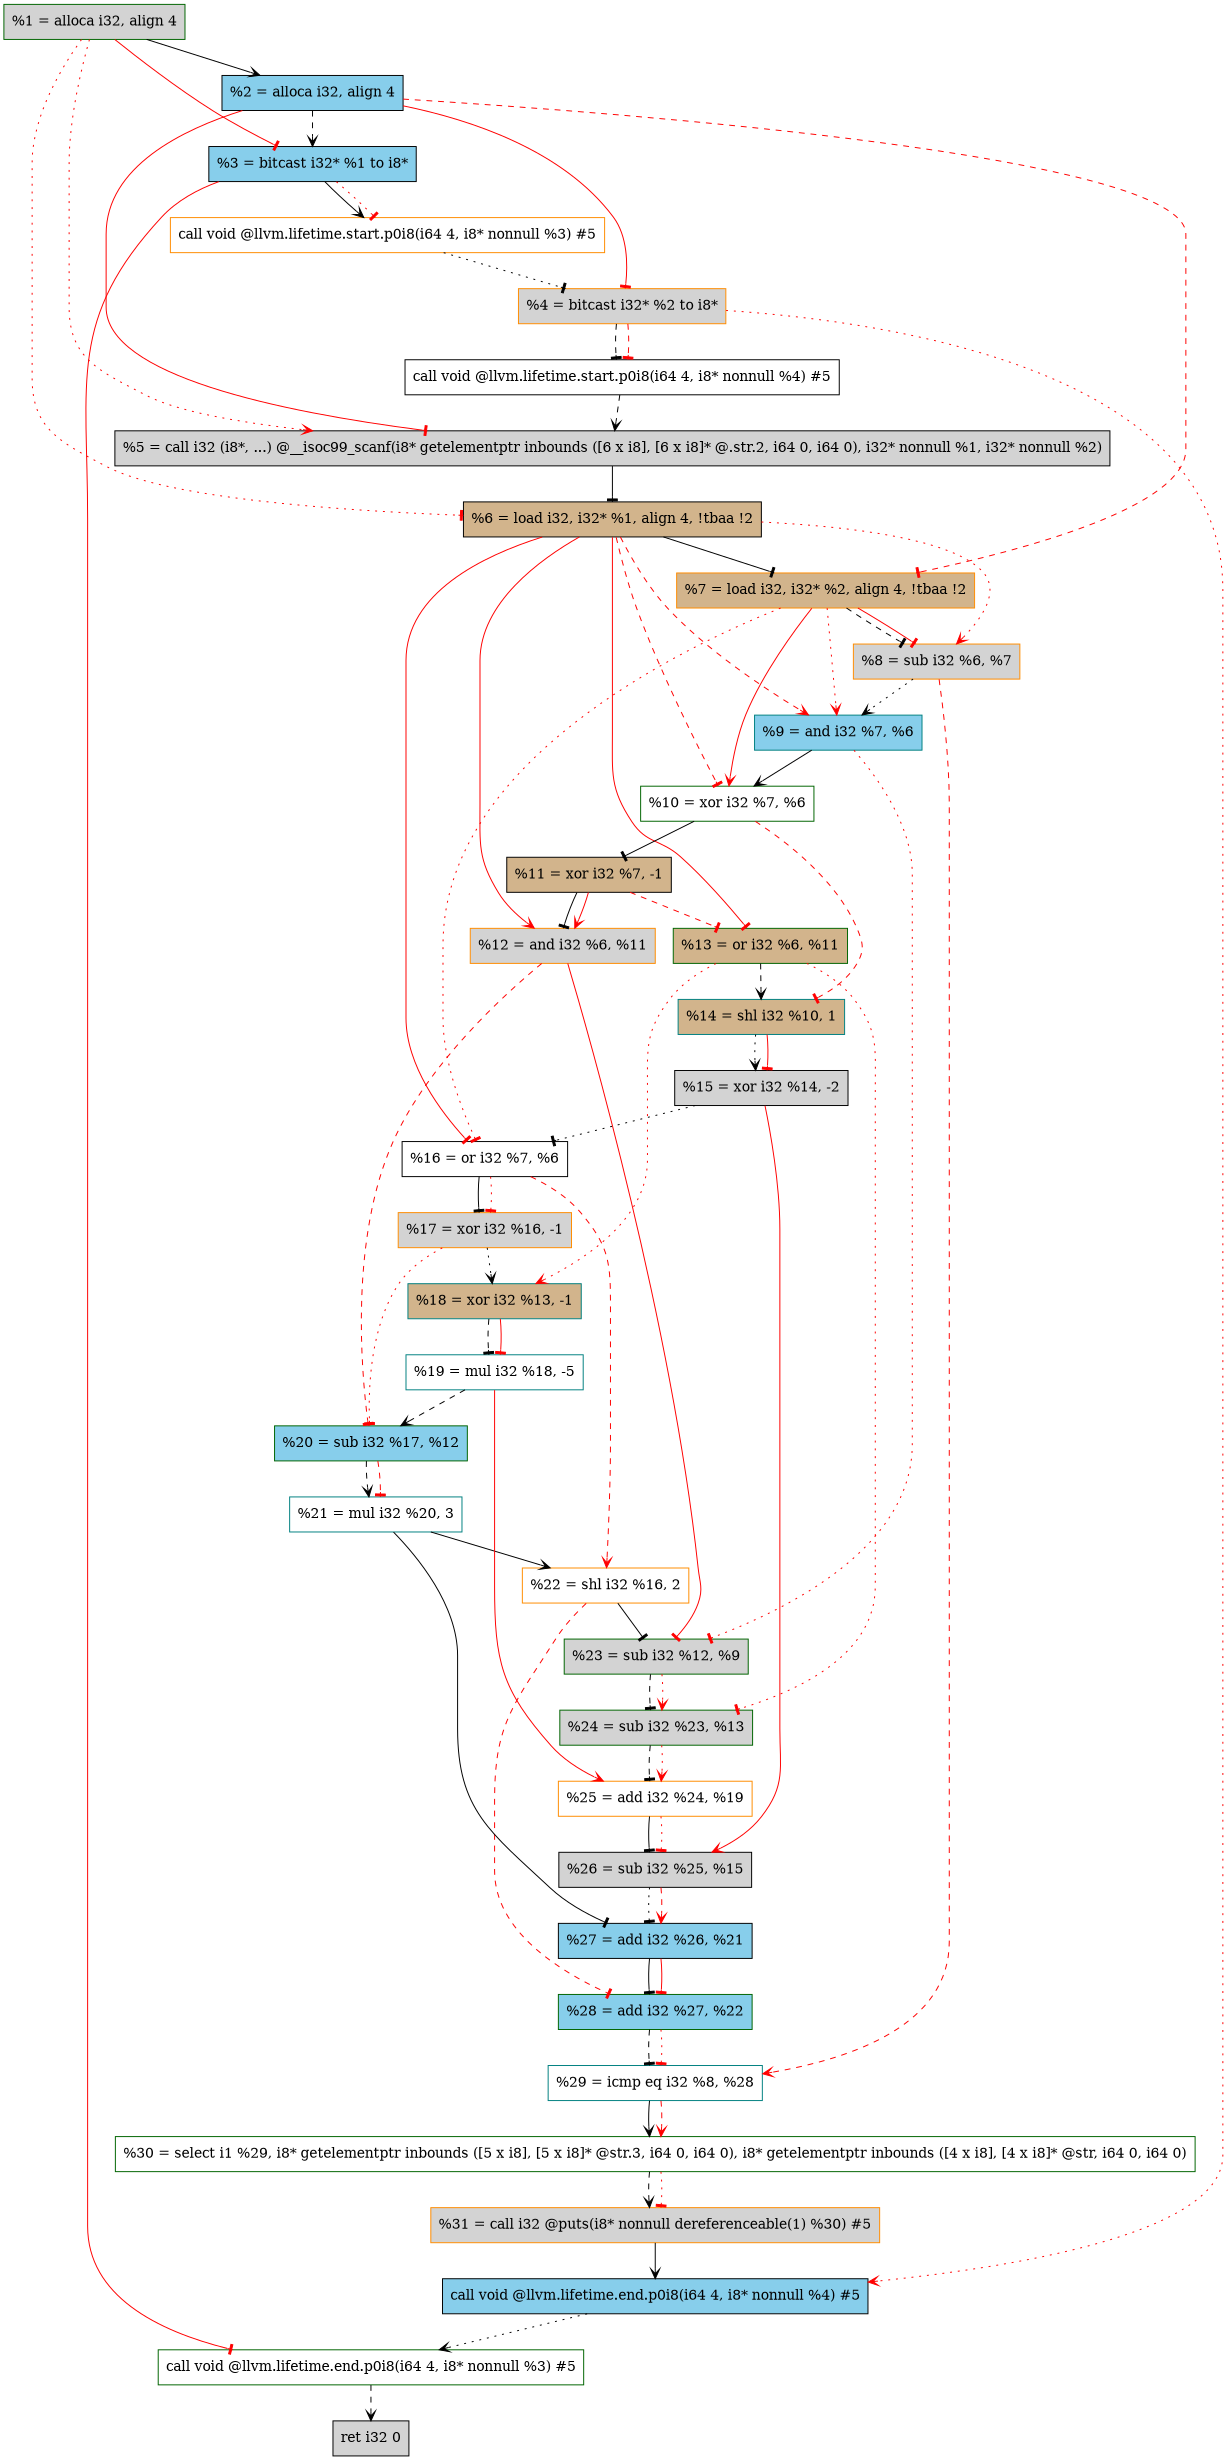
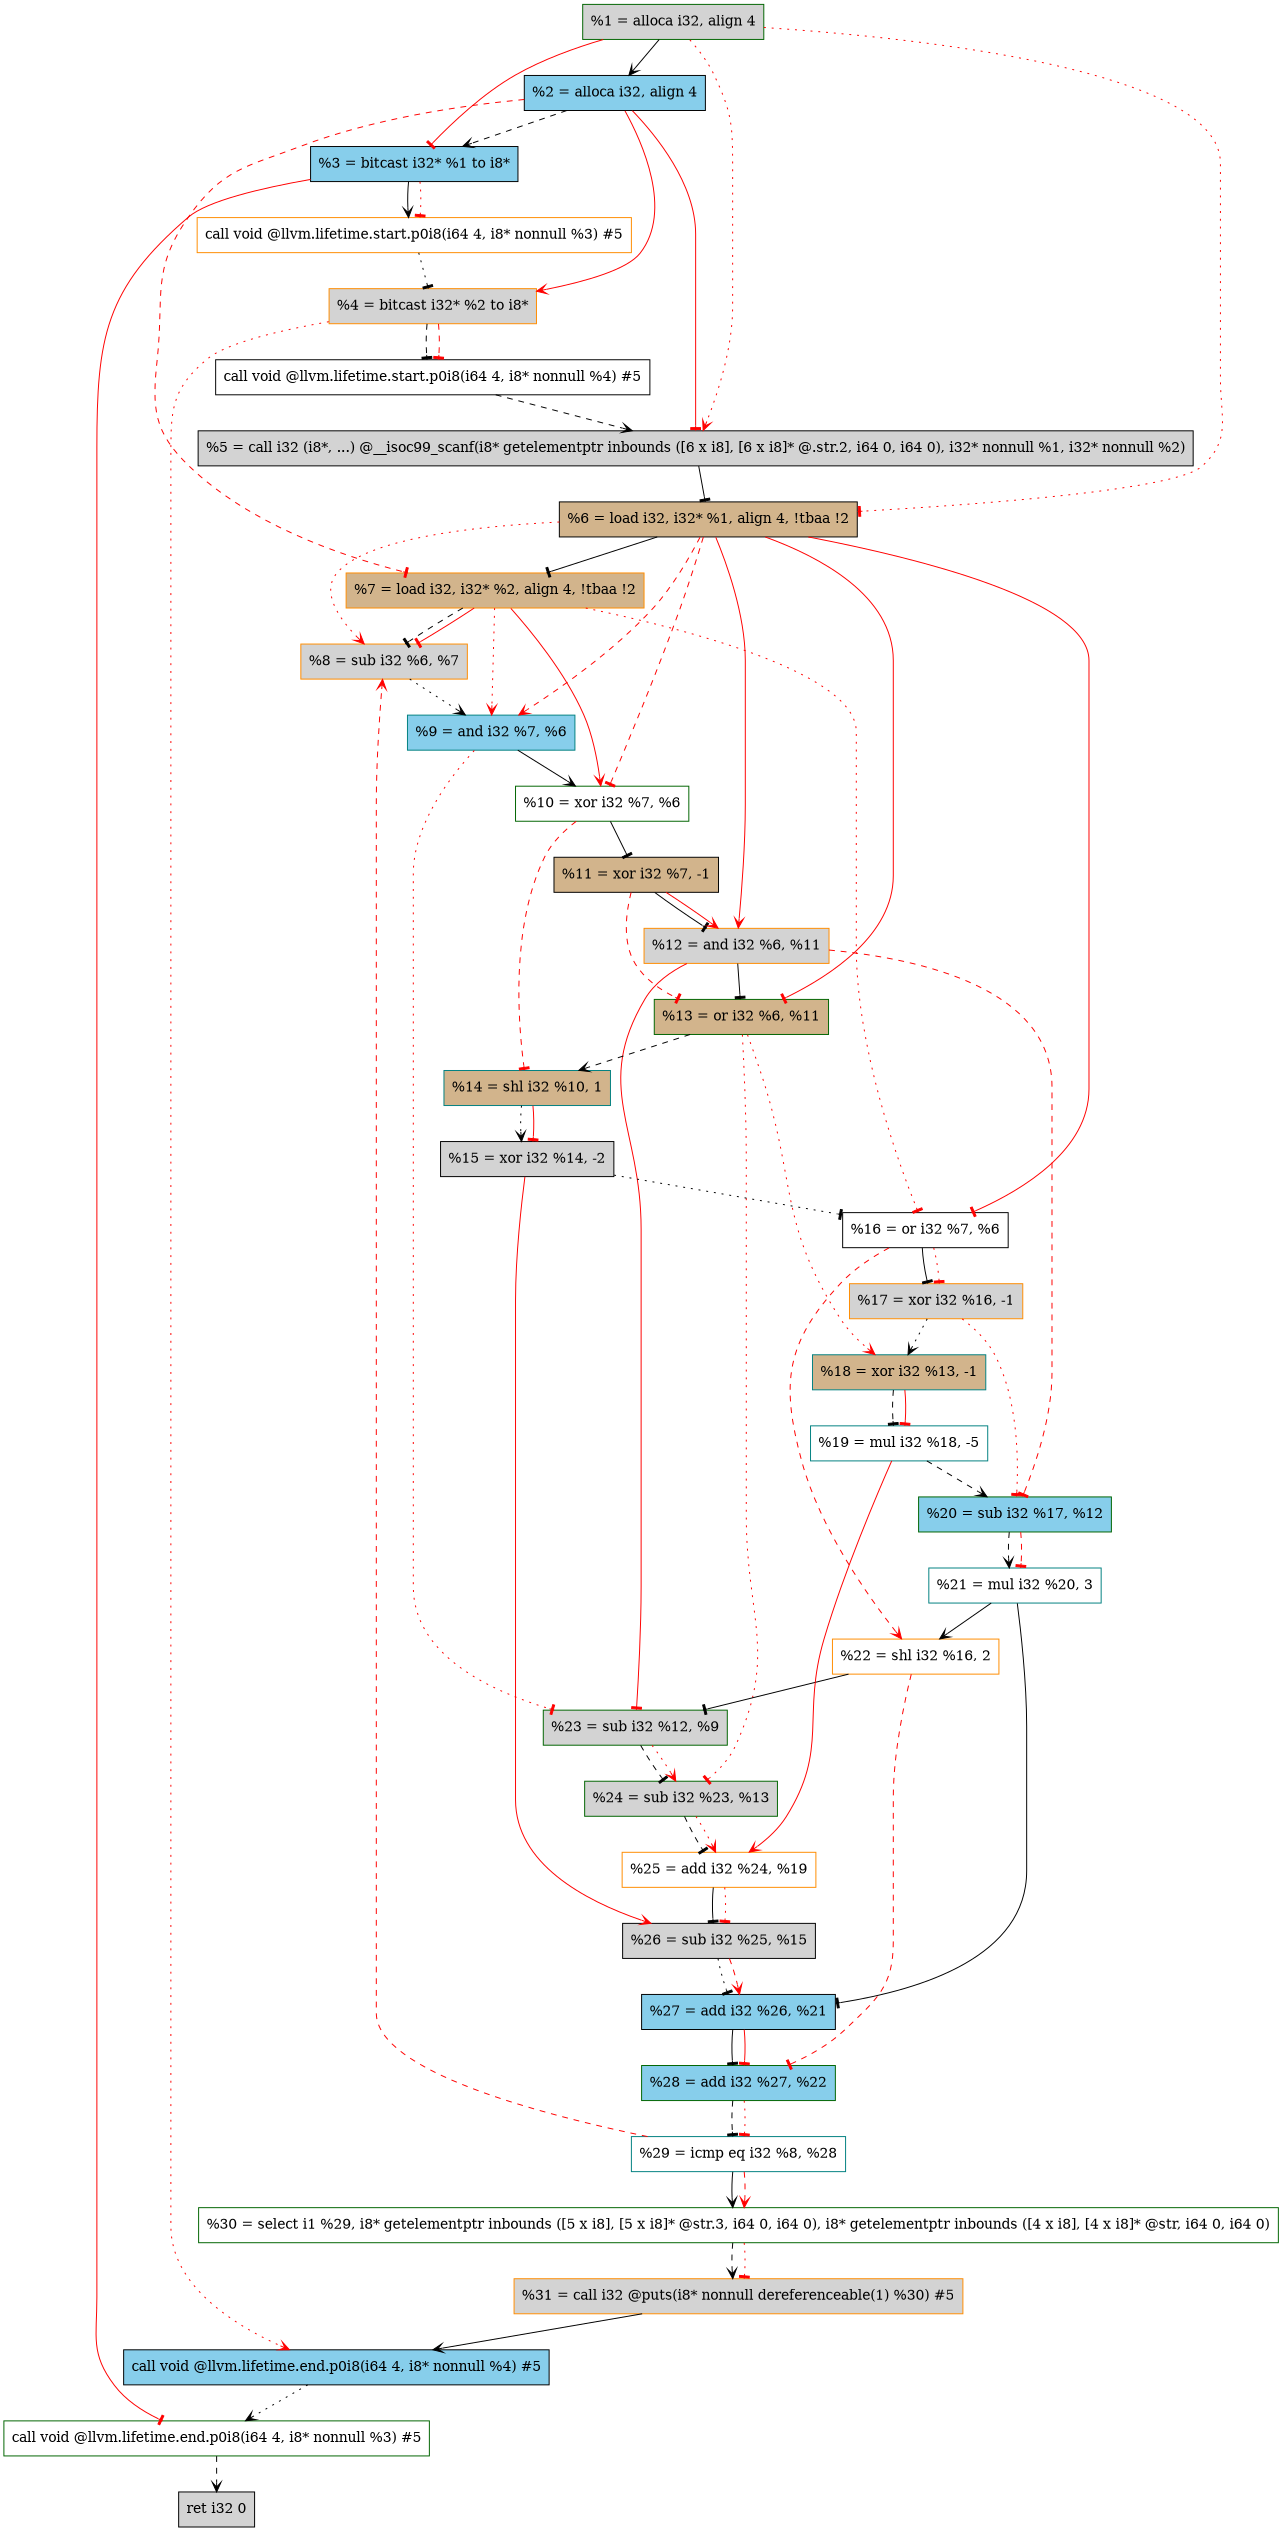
(549, 160) -> (651, 231)
none -> (739, 979)
(949, 1430) -> (376, 1506)
